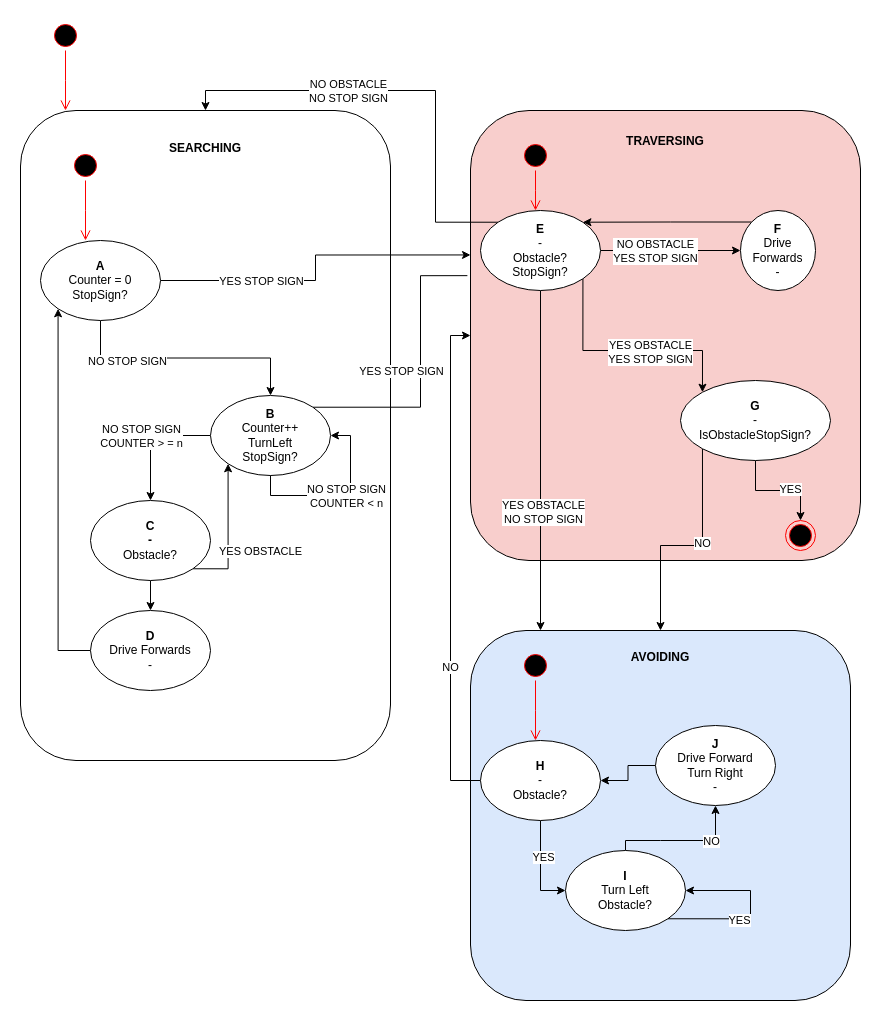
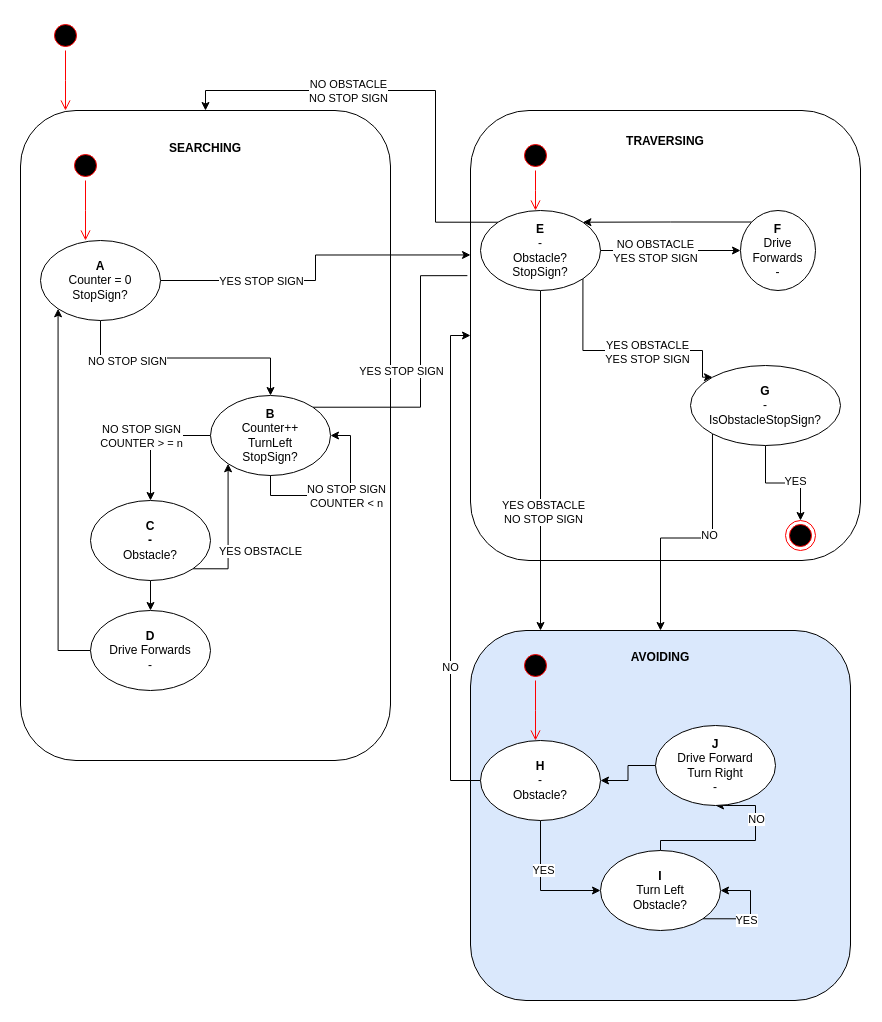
(666, 336) -> (666, 336)
(756, 421) -> (766, 406)
(626, 891) -> (661, 891)
